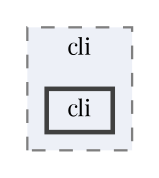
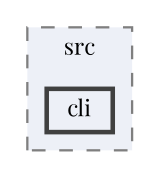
(80, 49) -> (80, 49)
